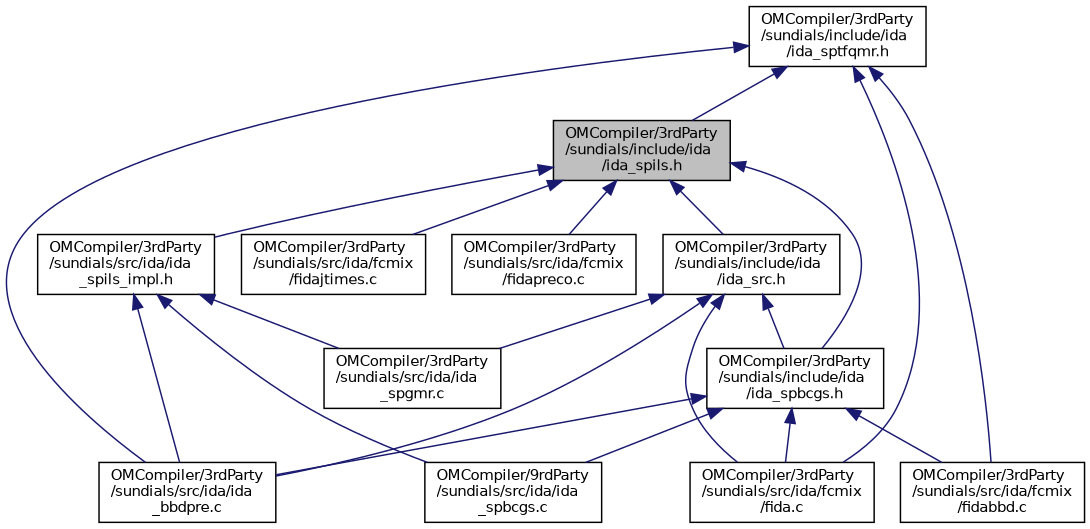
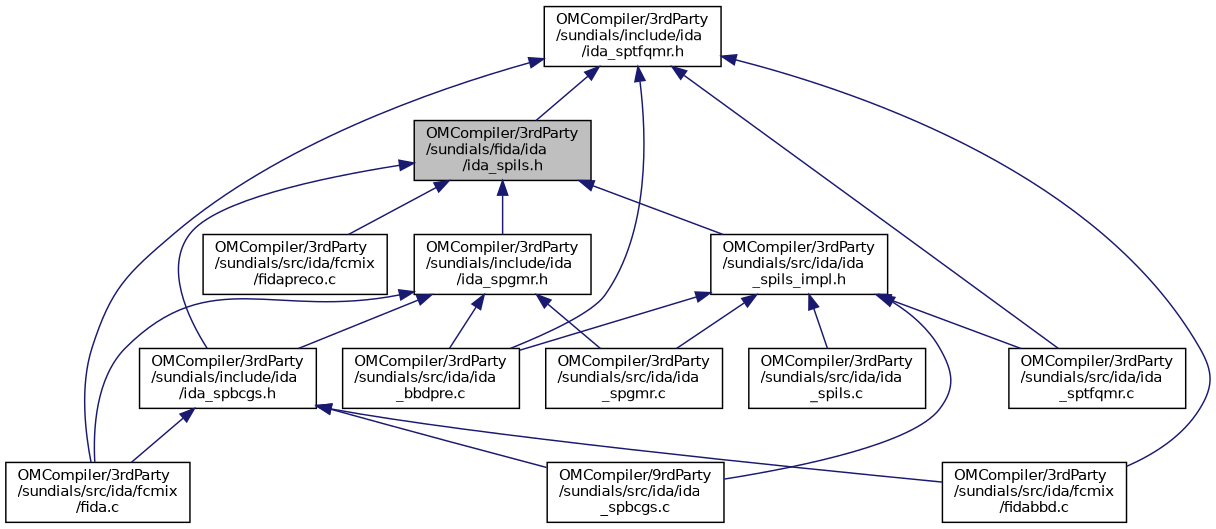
(642, 150) -> (503, 150)
(334, 264) -> none
(751, 264) -> (503, 264)
none -> (837, 378)
none -> (1097, 378)
(484, 437) -> none
